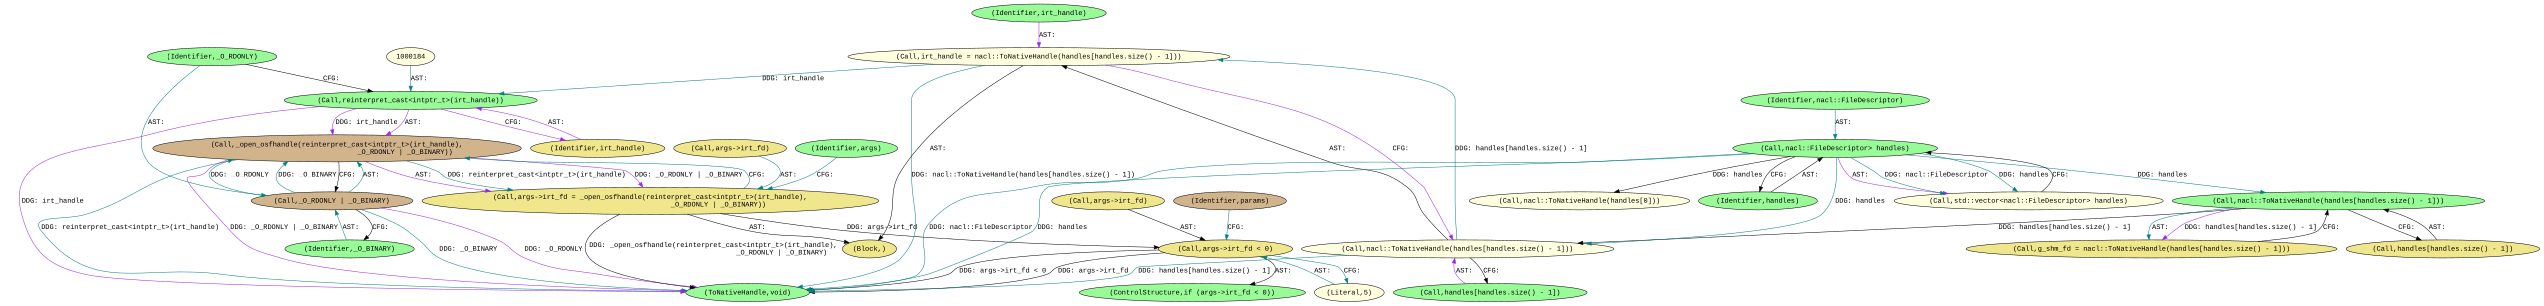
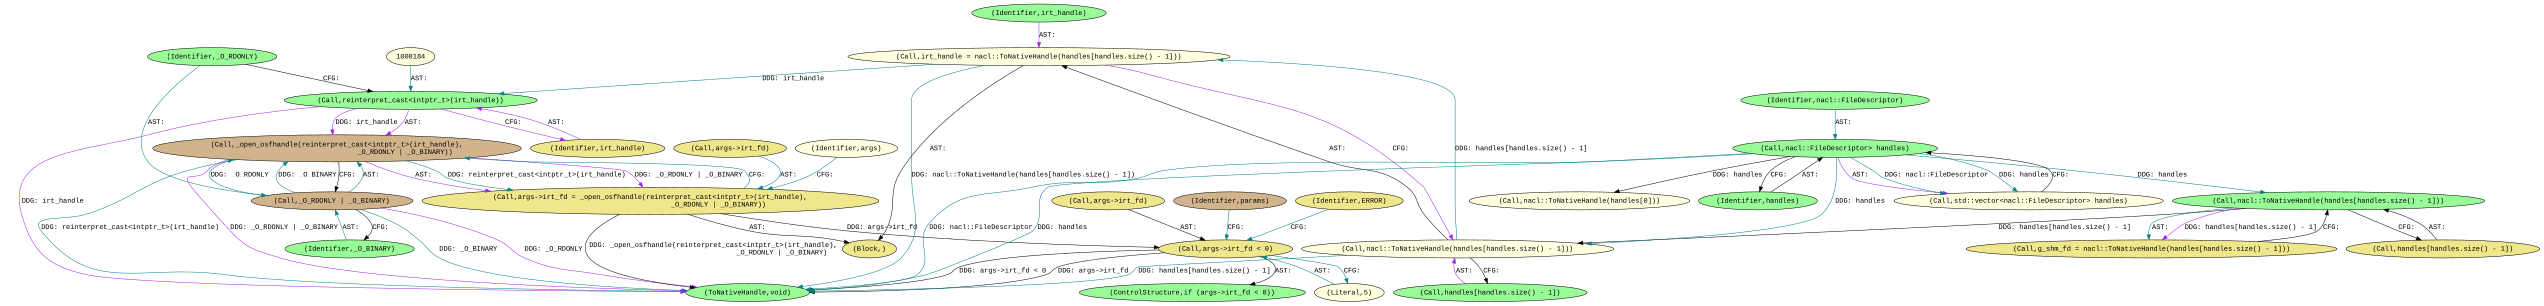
(846, 148) -> (846, 148)
none -> (1349, 201)
